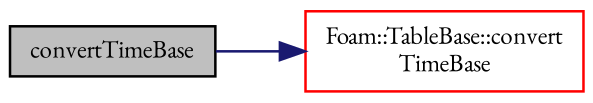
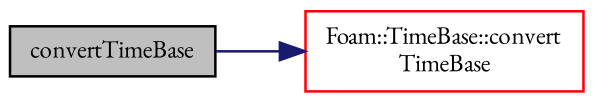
(444, 51) -> (444, 51)
